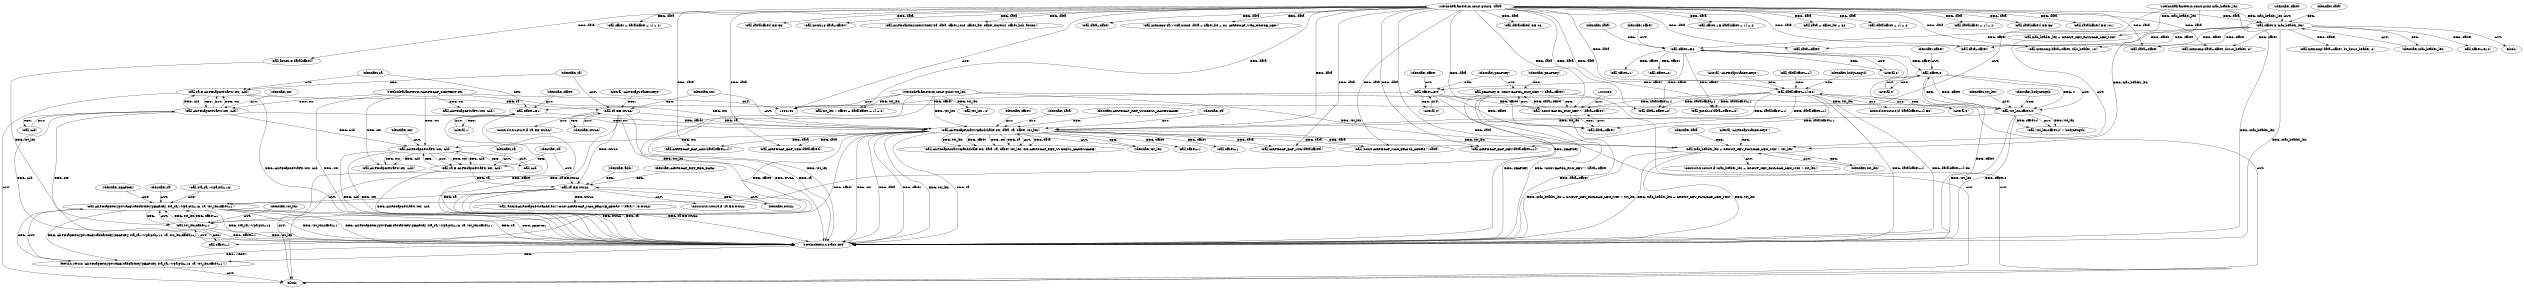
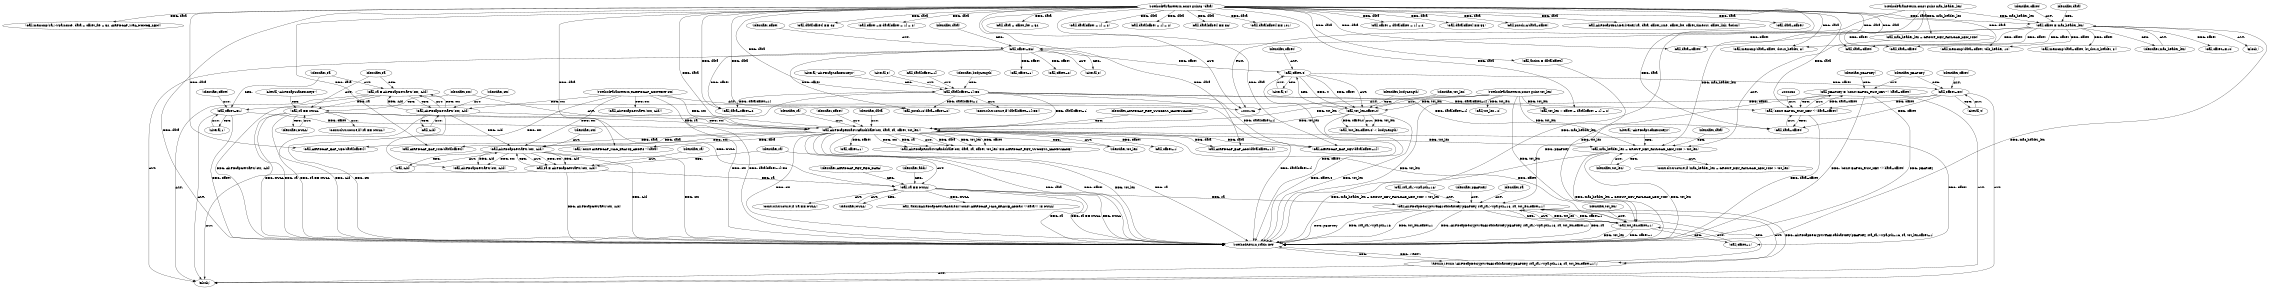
(1996, 61) -> (1241, 61)
(1800, 83) -> (948, 83)
(1870, 97) -> none
